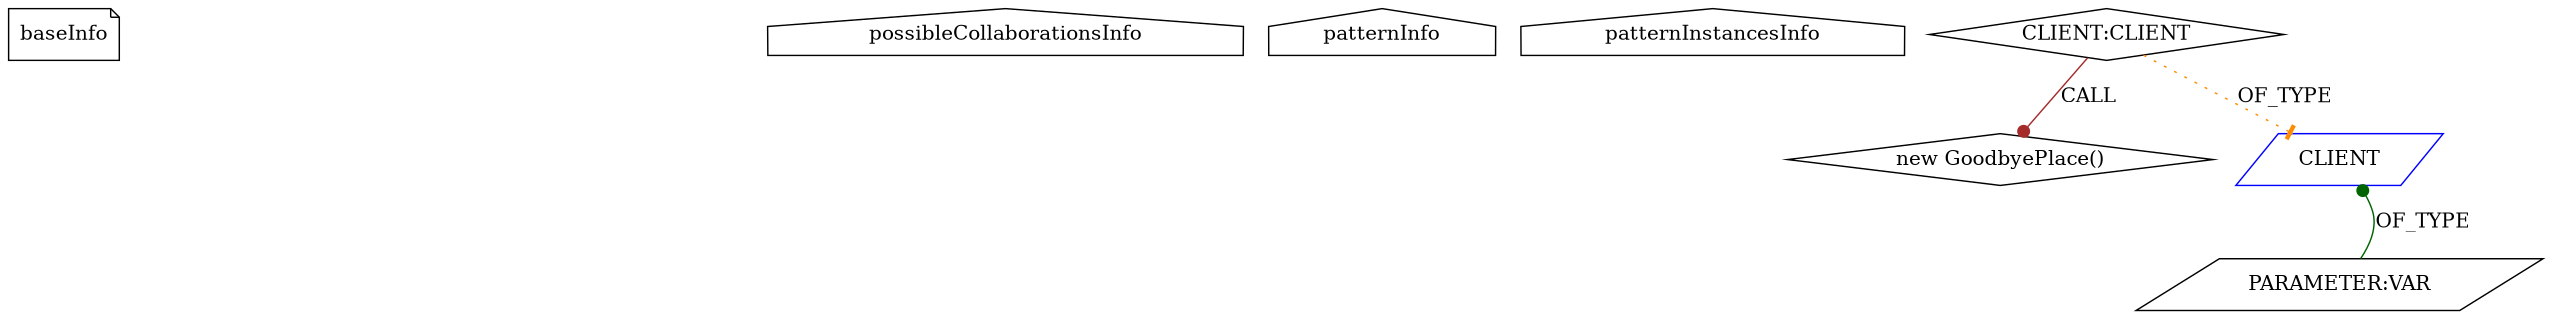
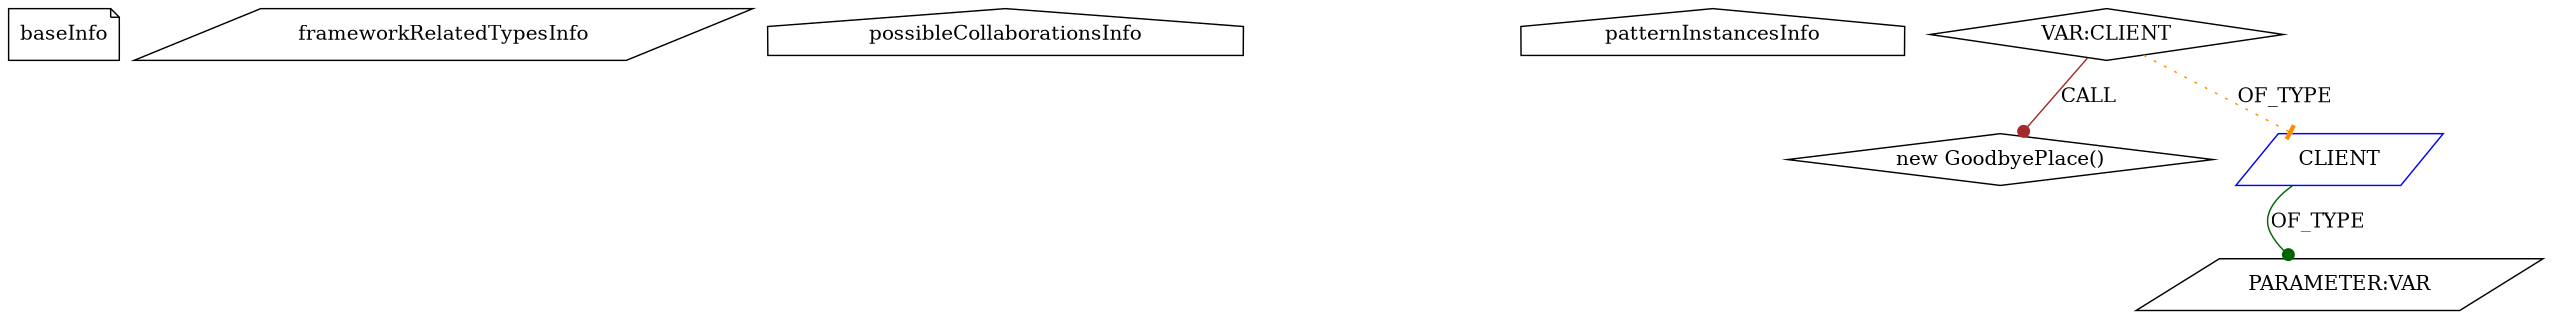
none -> (443, 34)
(1382, 34) -> none
(2107, 34) -> (2107, 34)
(2374, 228) -> (2268, 216)
